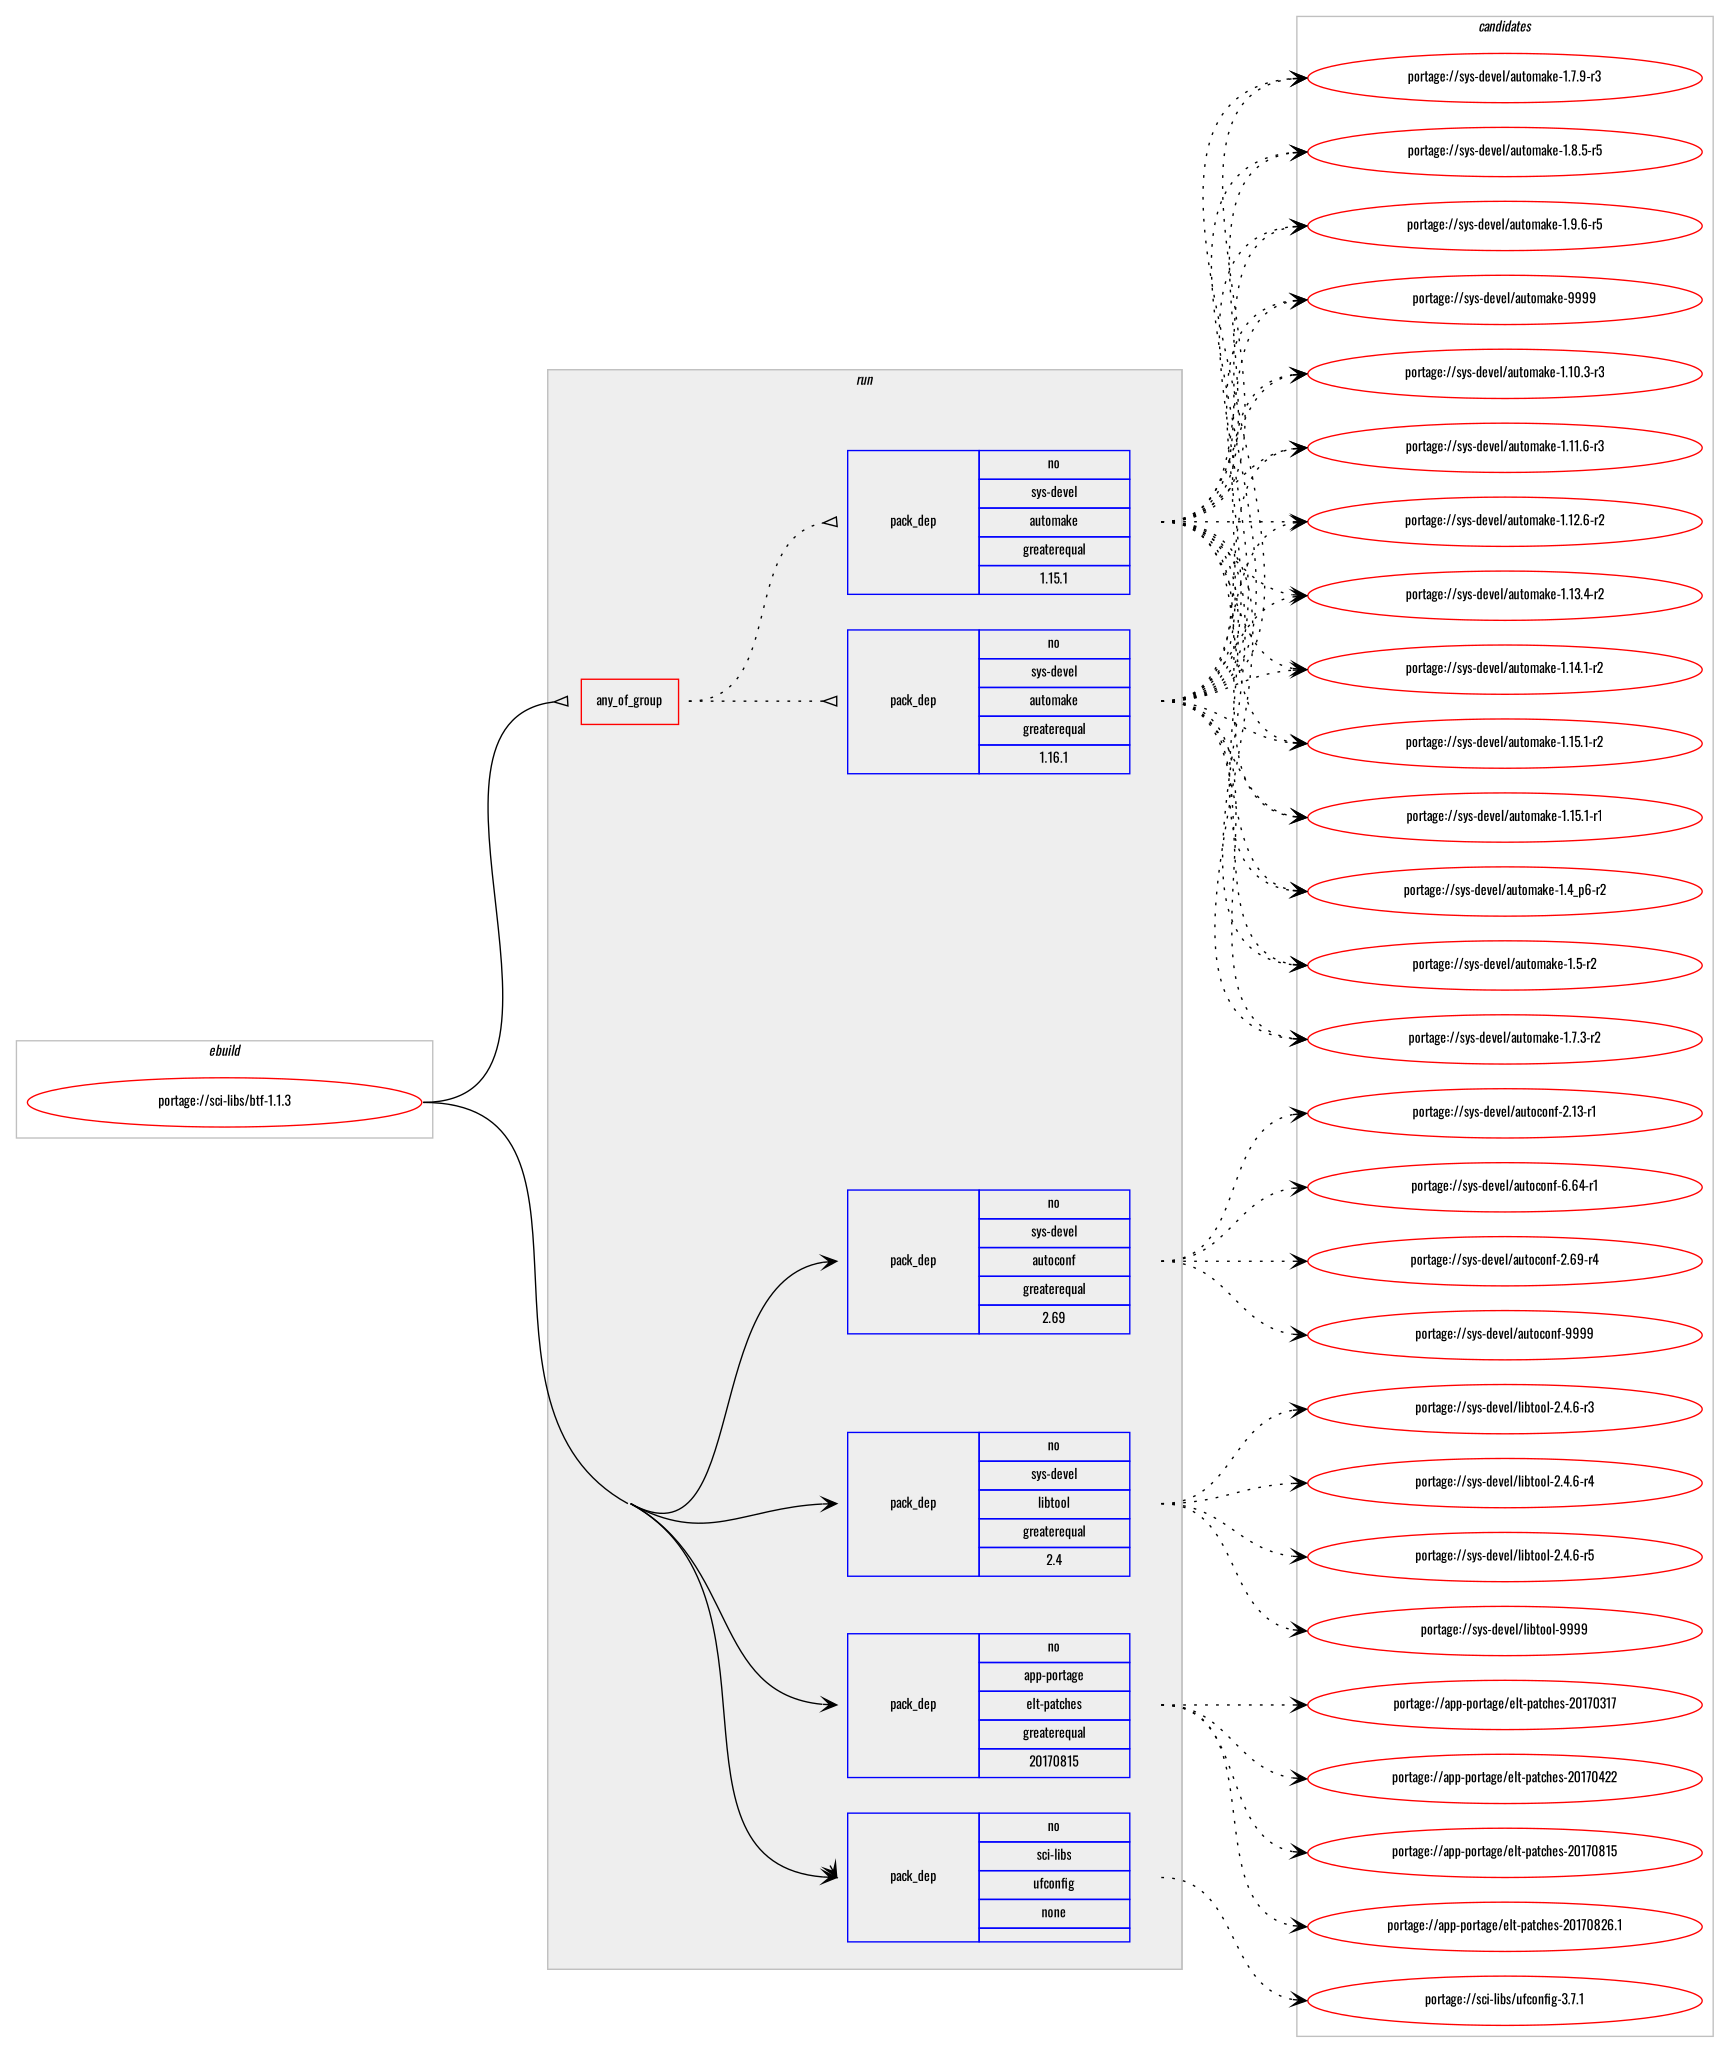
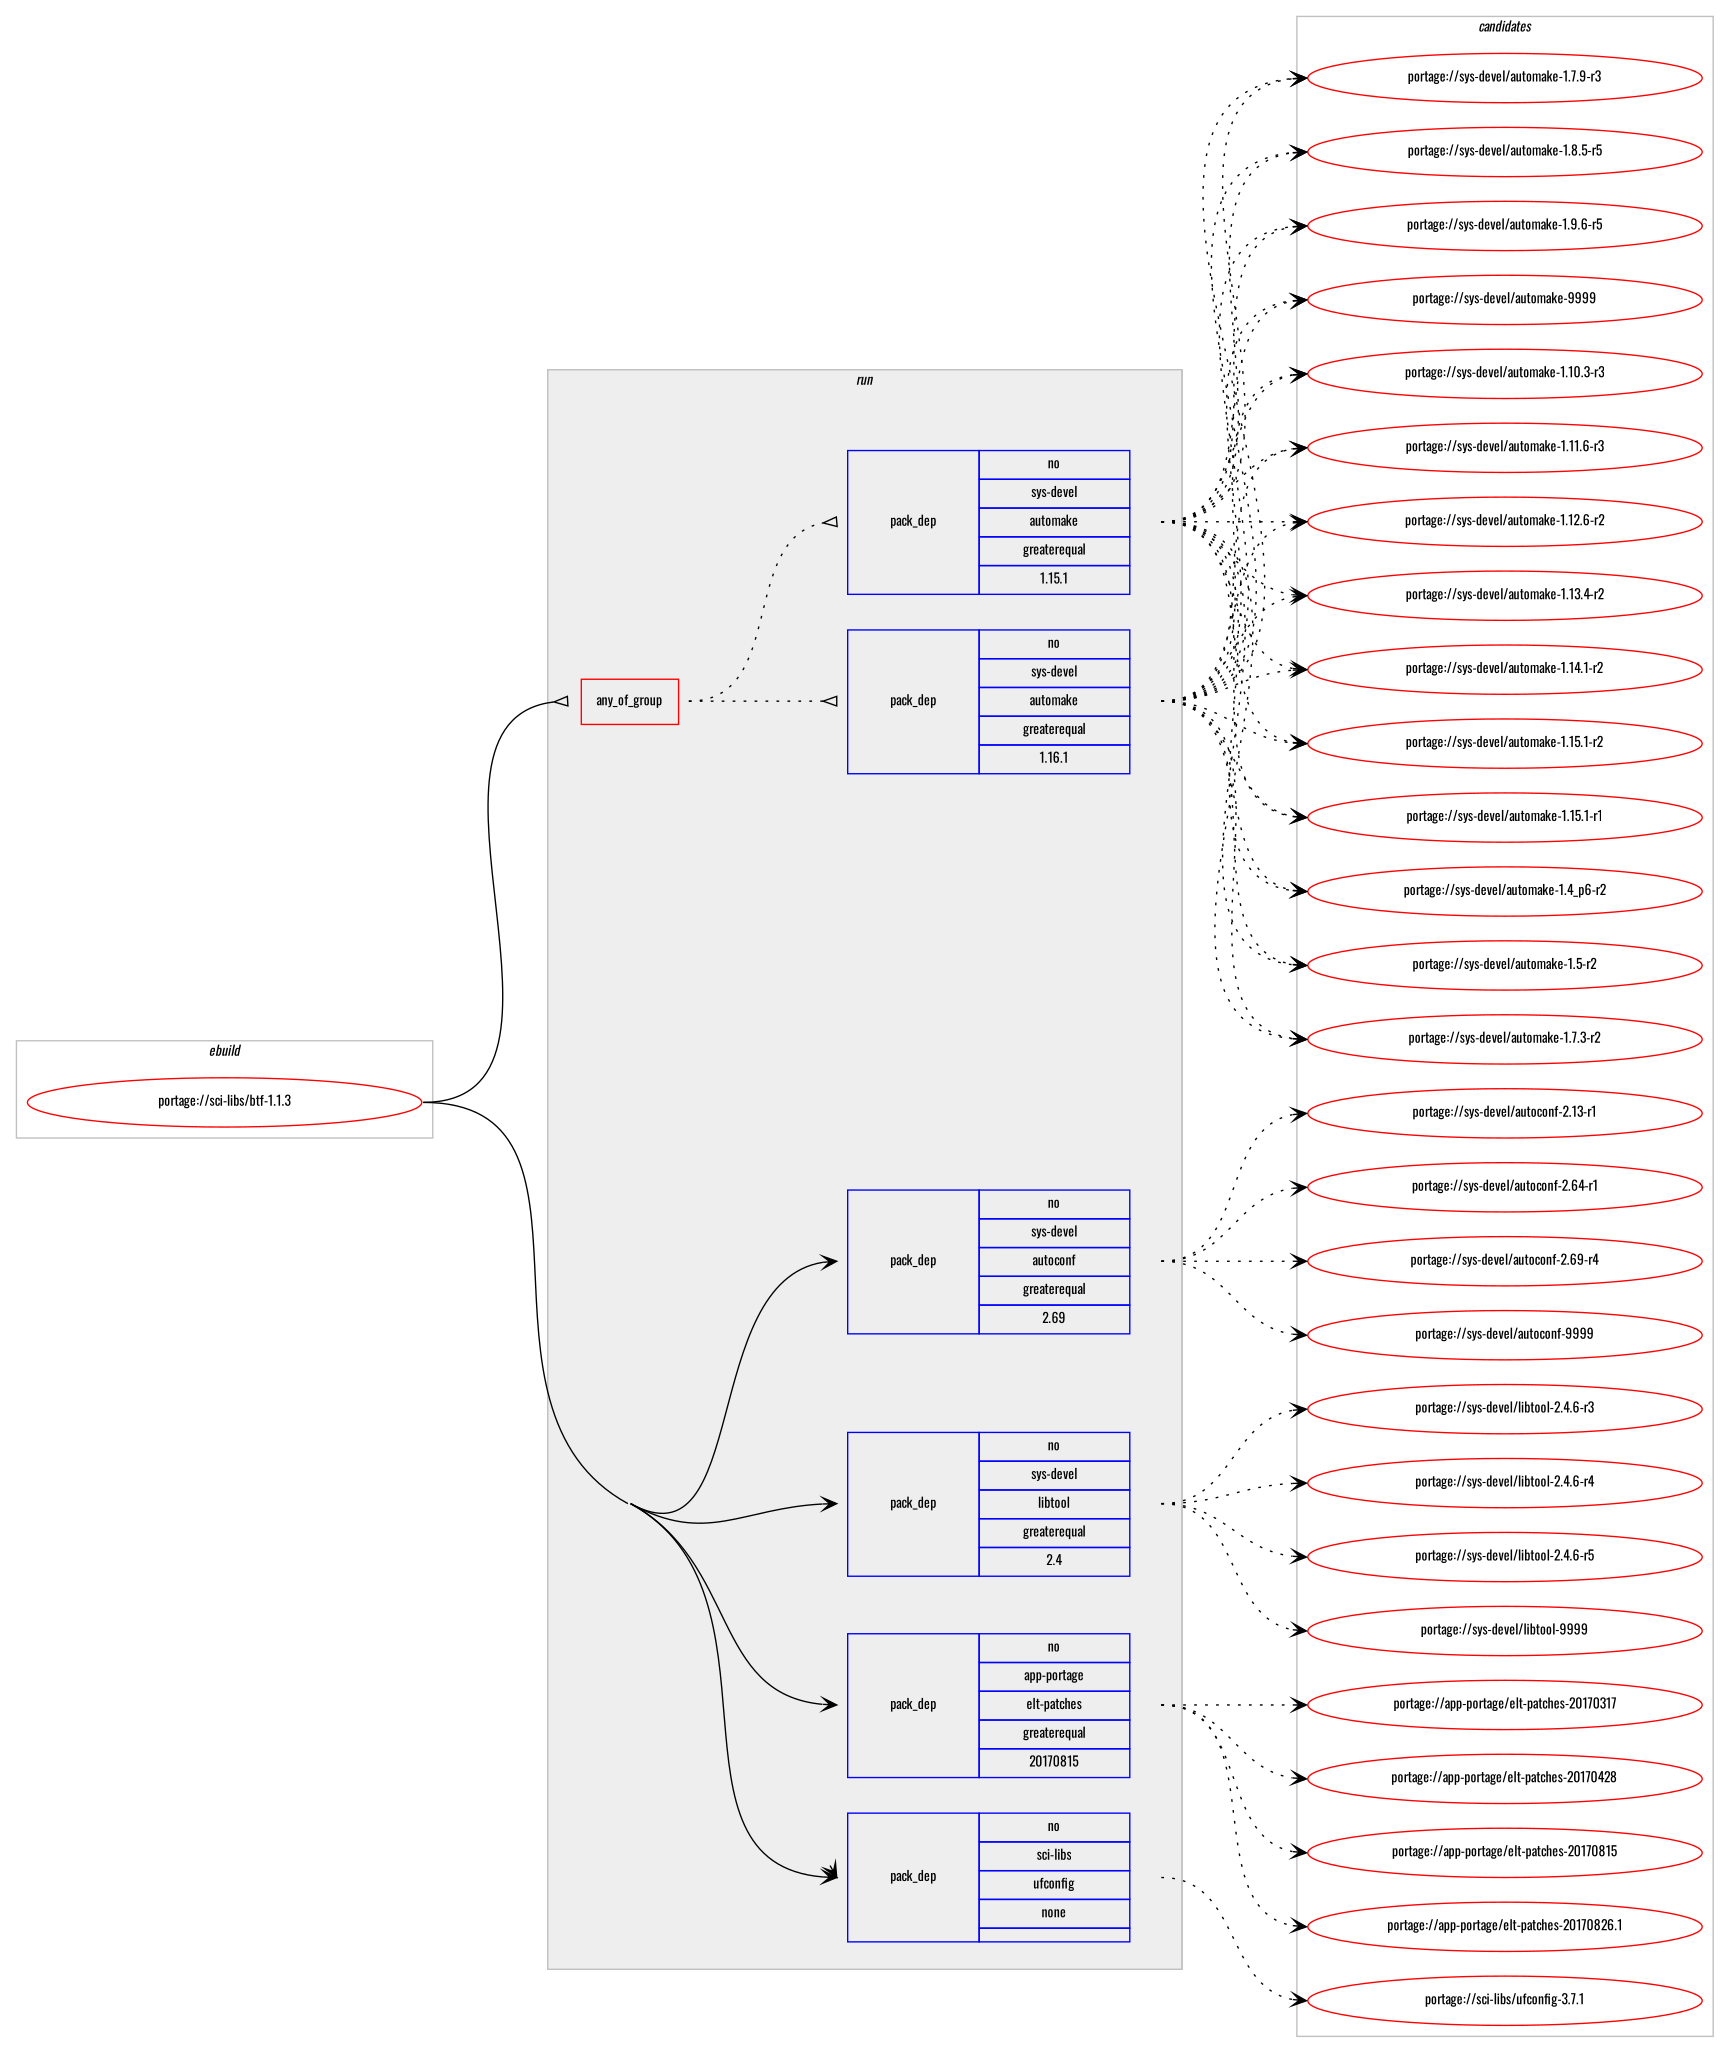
(1505, 1187) -> (1505, 1187)
(1505, 1779) -> (1505, 1779)
